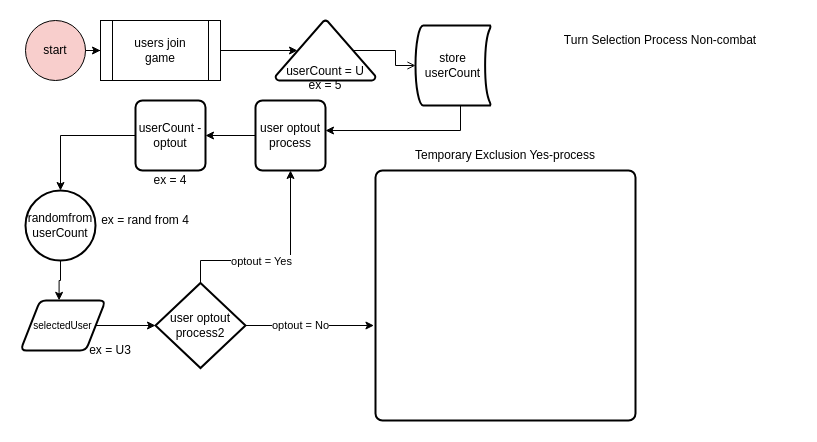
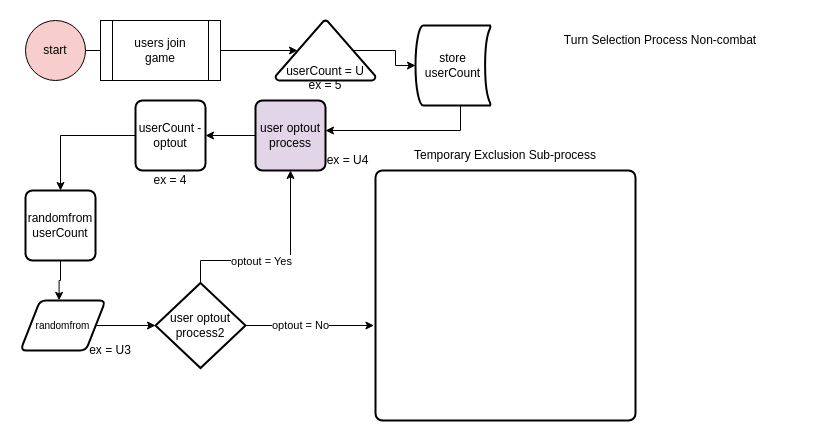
(92, 51) -> (95, 51)
(408, 66) -> (407, 66)
(291, 136) -> (291, 136)
(506, 156) -> (506, 156)
none -> (348, 161)
(146, 221) -> none
(61, 226) -> (61, 226)
(63, 326) -> (63, 326)
